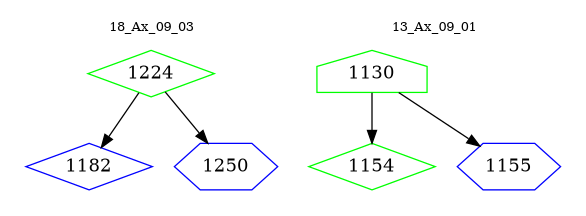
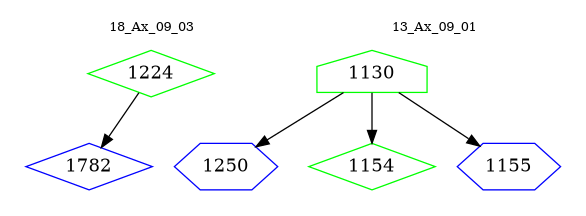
(182, 113) -> (307, 115)
(89, 167) -> (89, 167)
